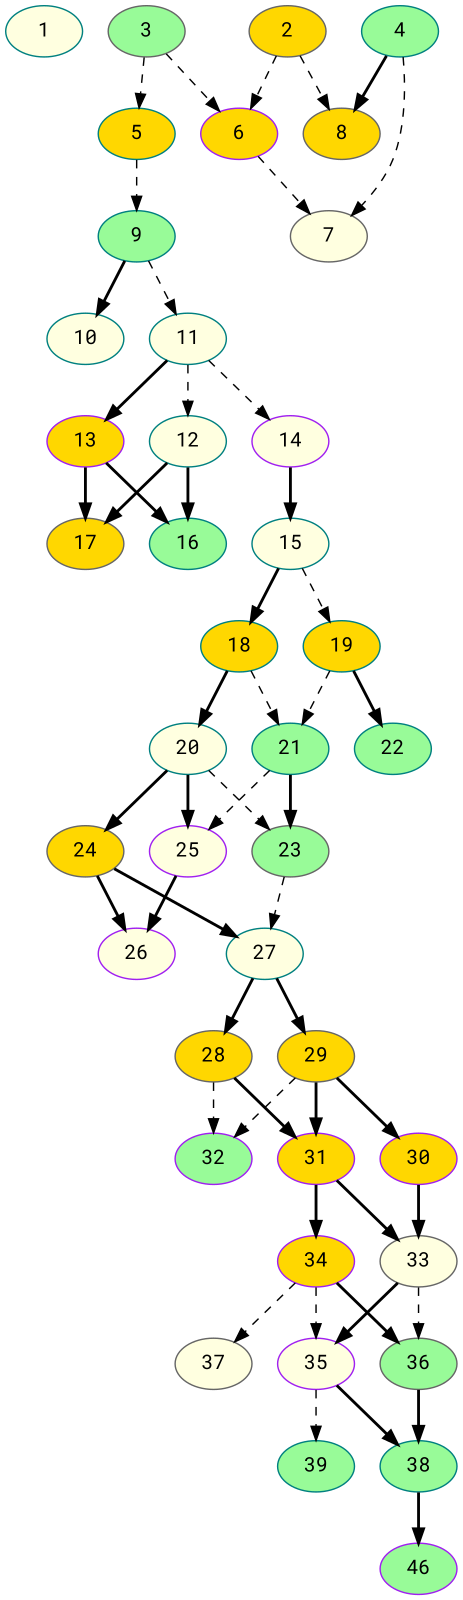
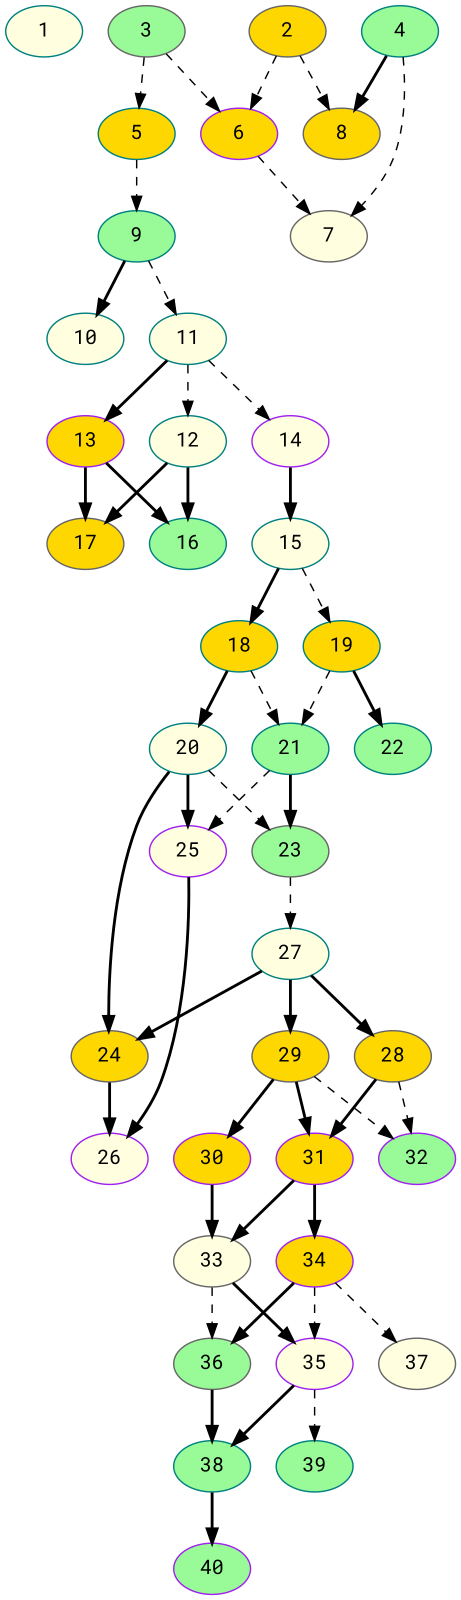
(174, 902) -> (207, 1001)
(419, 1569) -> (212, 1569)
